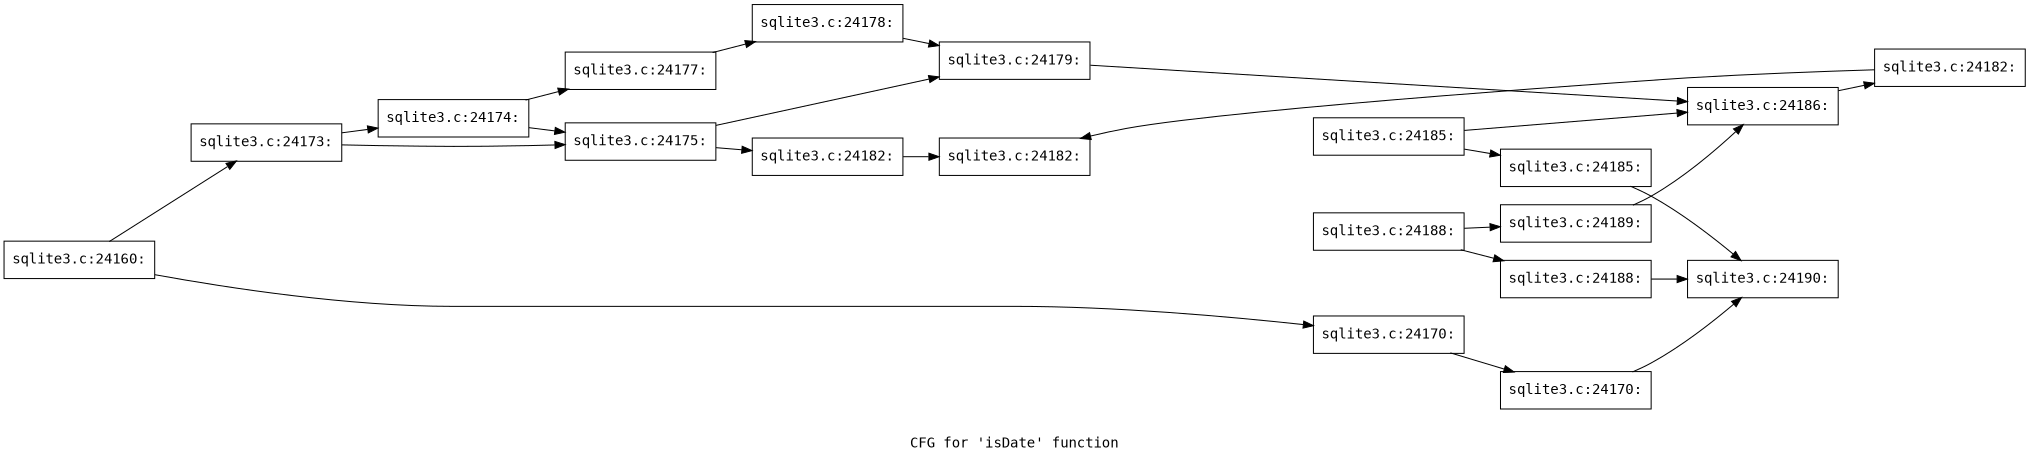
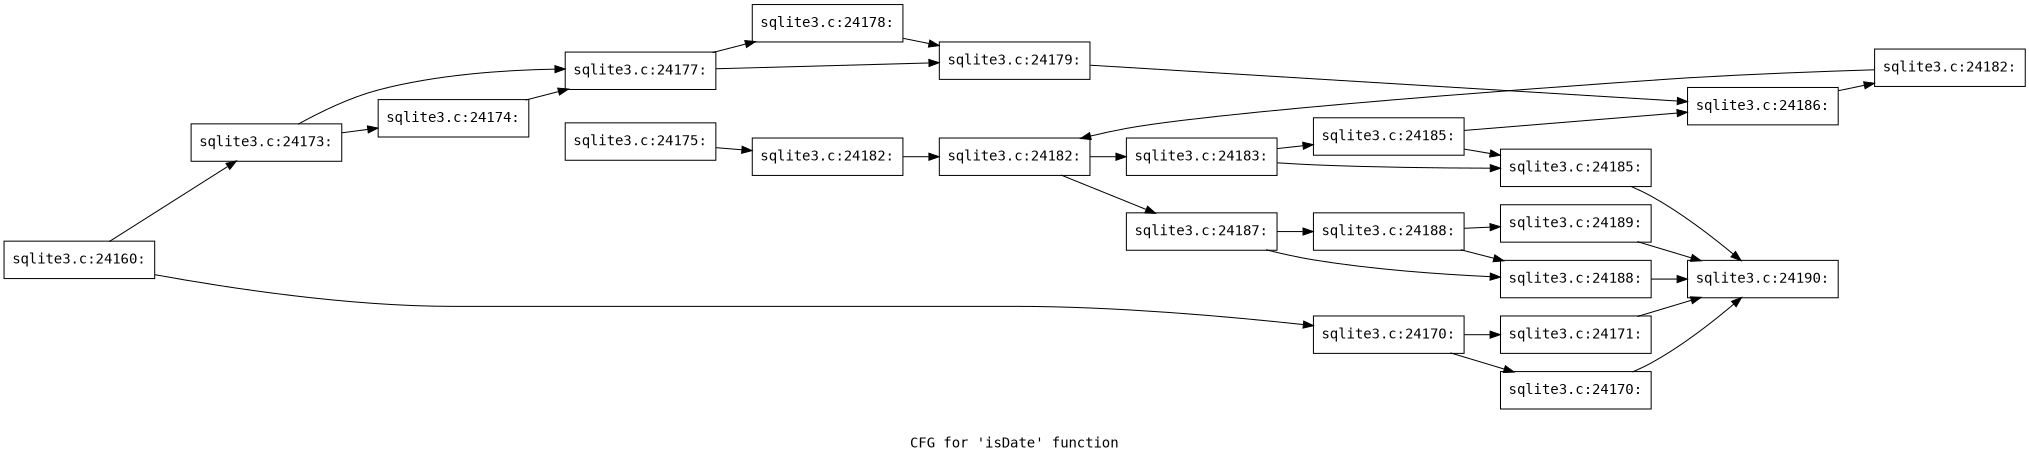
(822, 102) -> (822, 66)
(542, 129) -> none
(448, 146) -> (423, 80)
none -> (1202, 157)
(1687, 172) -> (1664, 250)
none -> (1202, 232)
none -> (1576, 335)
